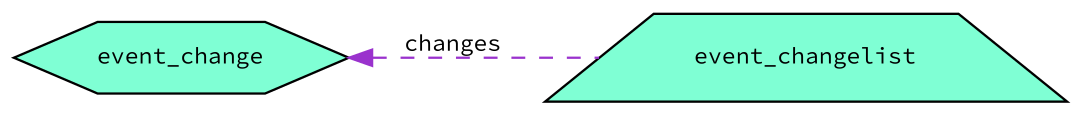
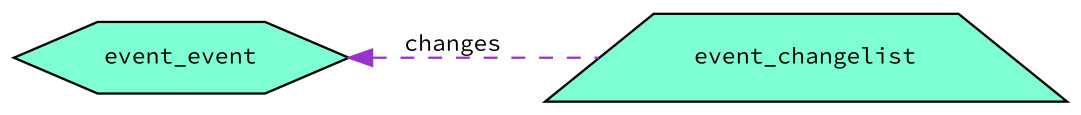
(181, 58) -> (181, 58)
